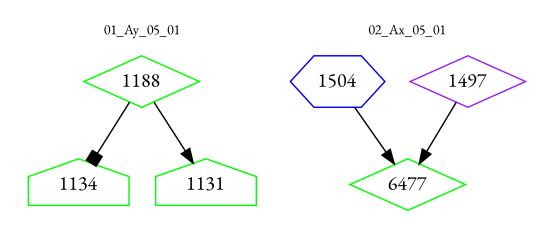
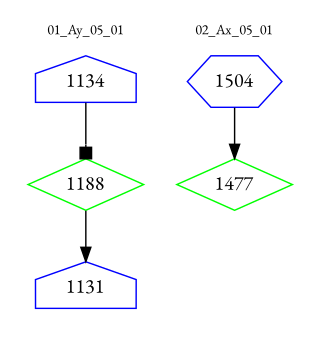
(468, 82) -> none
(114, 127) -> (86, 123)
(79, 185) -> (86, 82)
(206, 185) -> (86, 288)
(408, 185) -> (235, 185)
